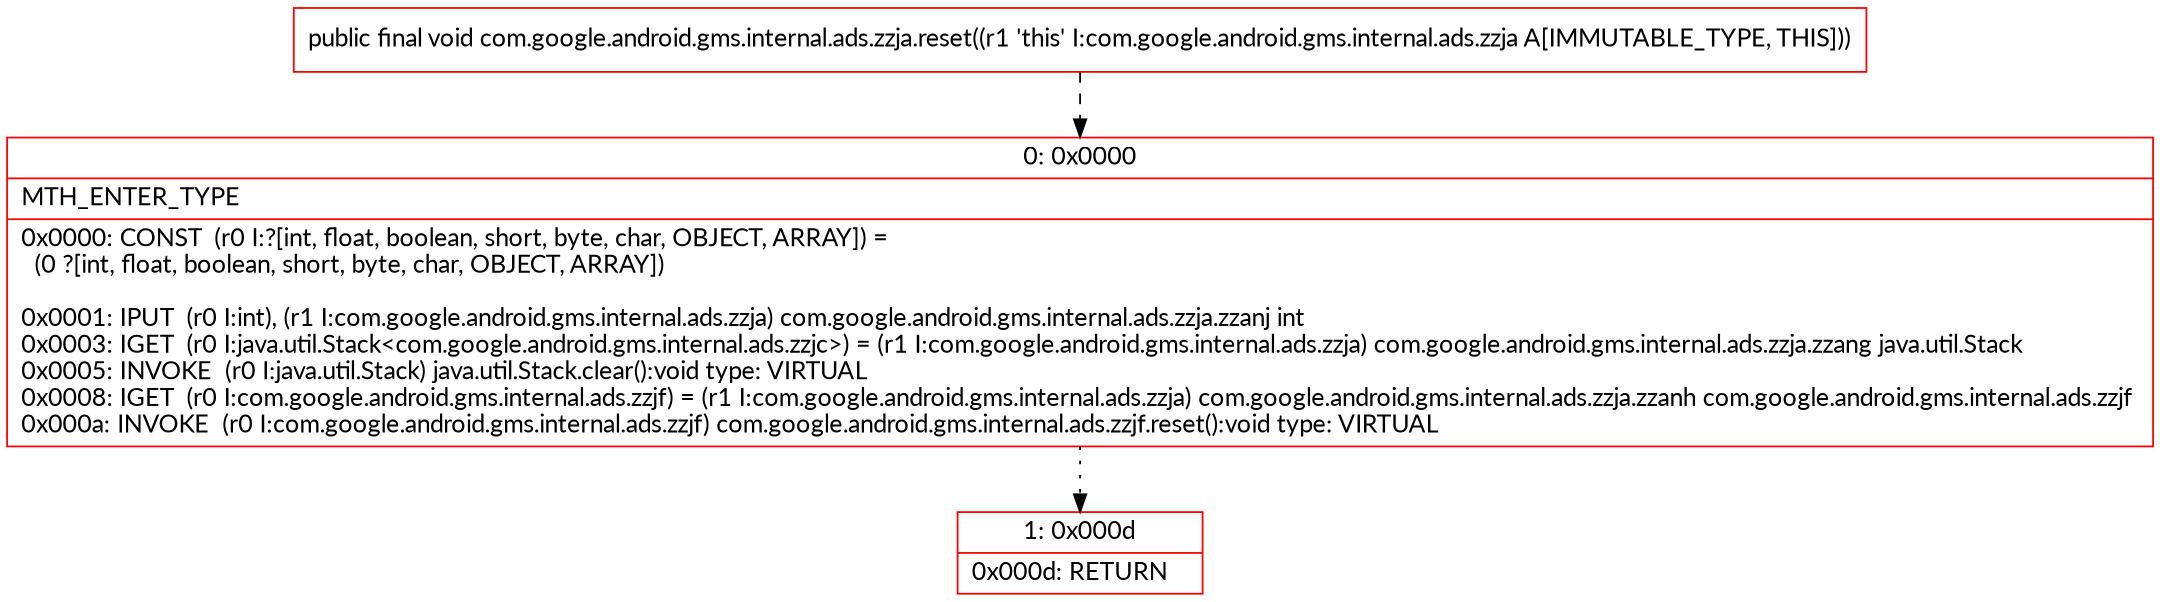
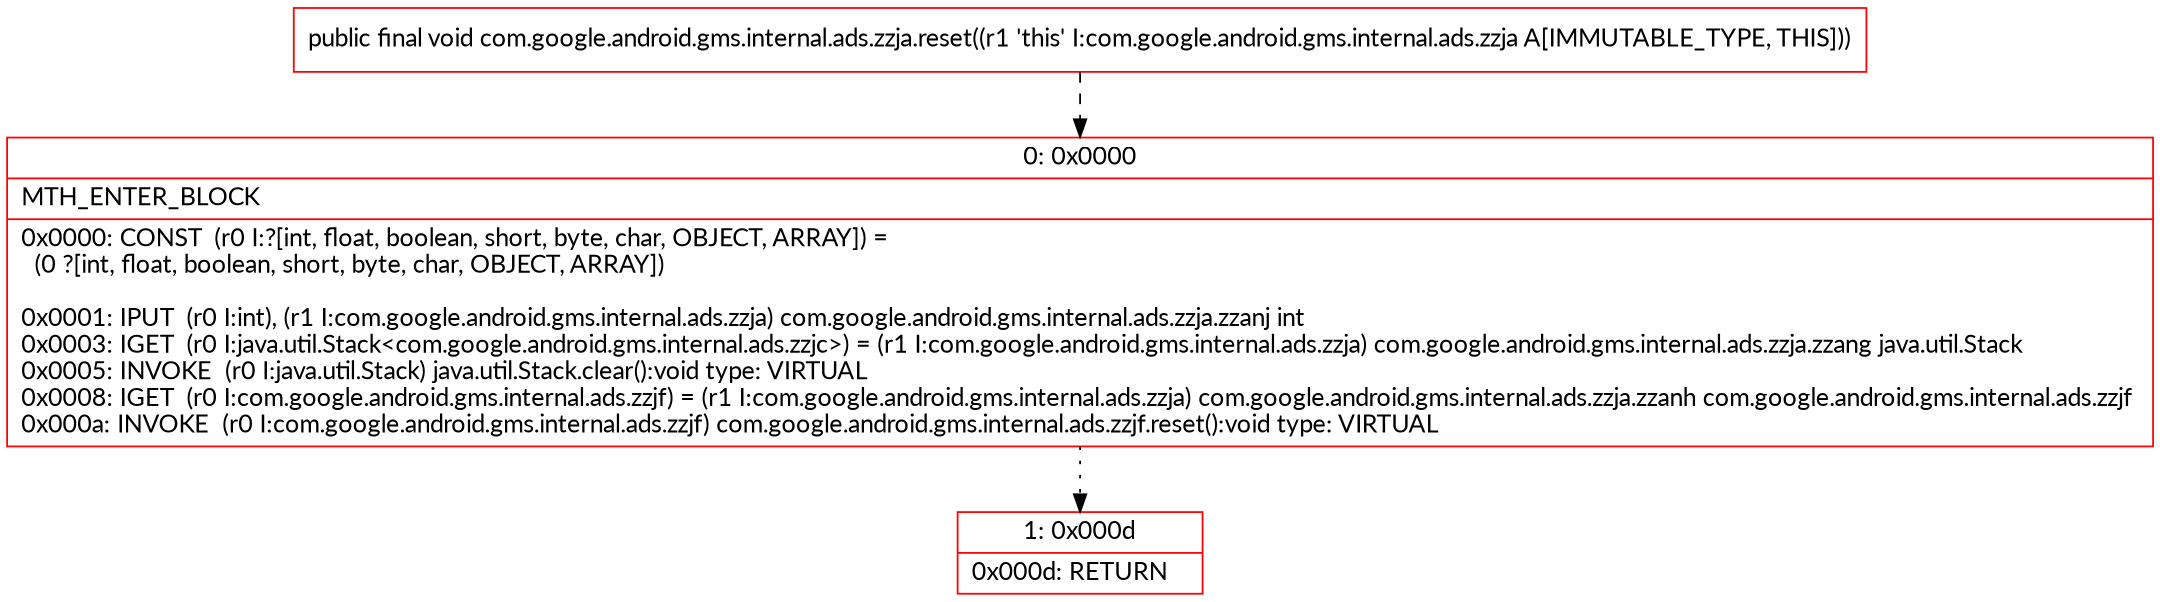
(131, 198) -> (141, 198)
